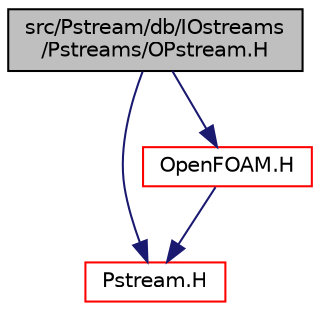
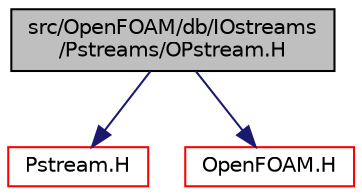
(155, 40) -> (173, 40)
(197, 216) -> none
